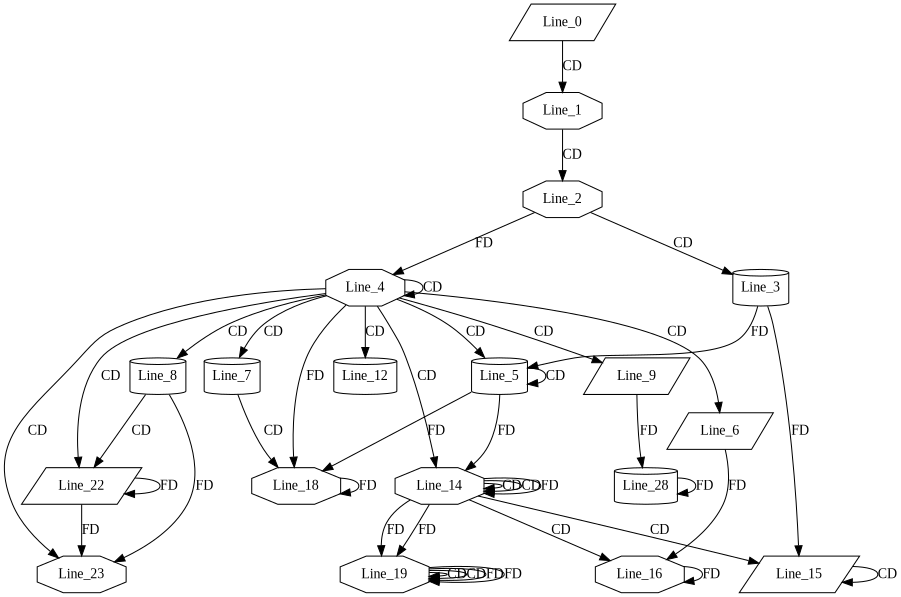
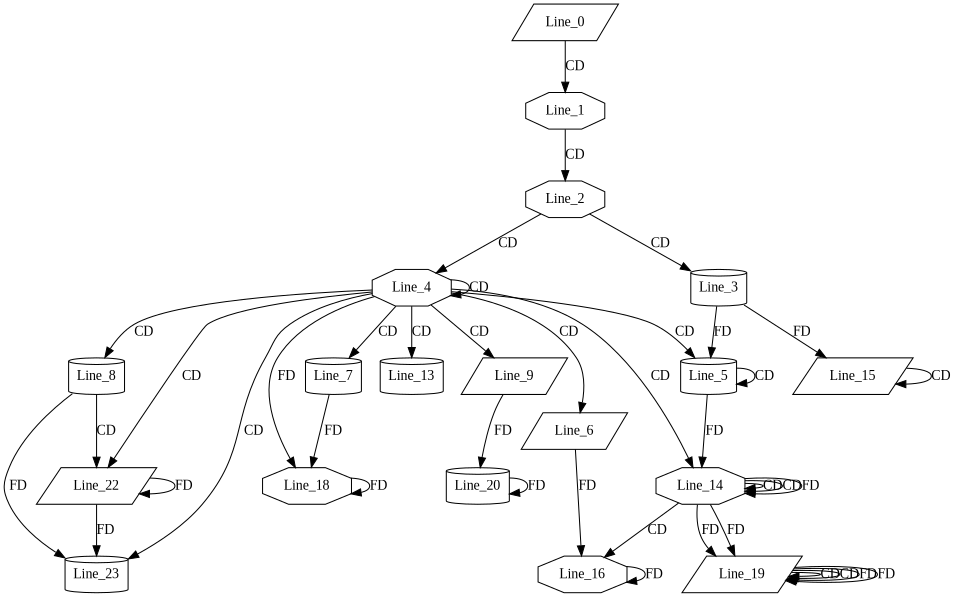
(484, 243) -> (508, 243)
(365, 376) -> (412, 376)
(401, 429) -> none
(273, 431) -> (333, 431)
(646, 486) -> (478, 486)
(613, 528) -> none
(82, 574) -> (97, 574)
(385, 574) -> (742, 574)
